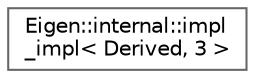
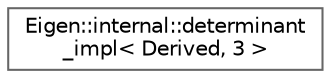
(127, 39) -> (165, 39)
